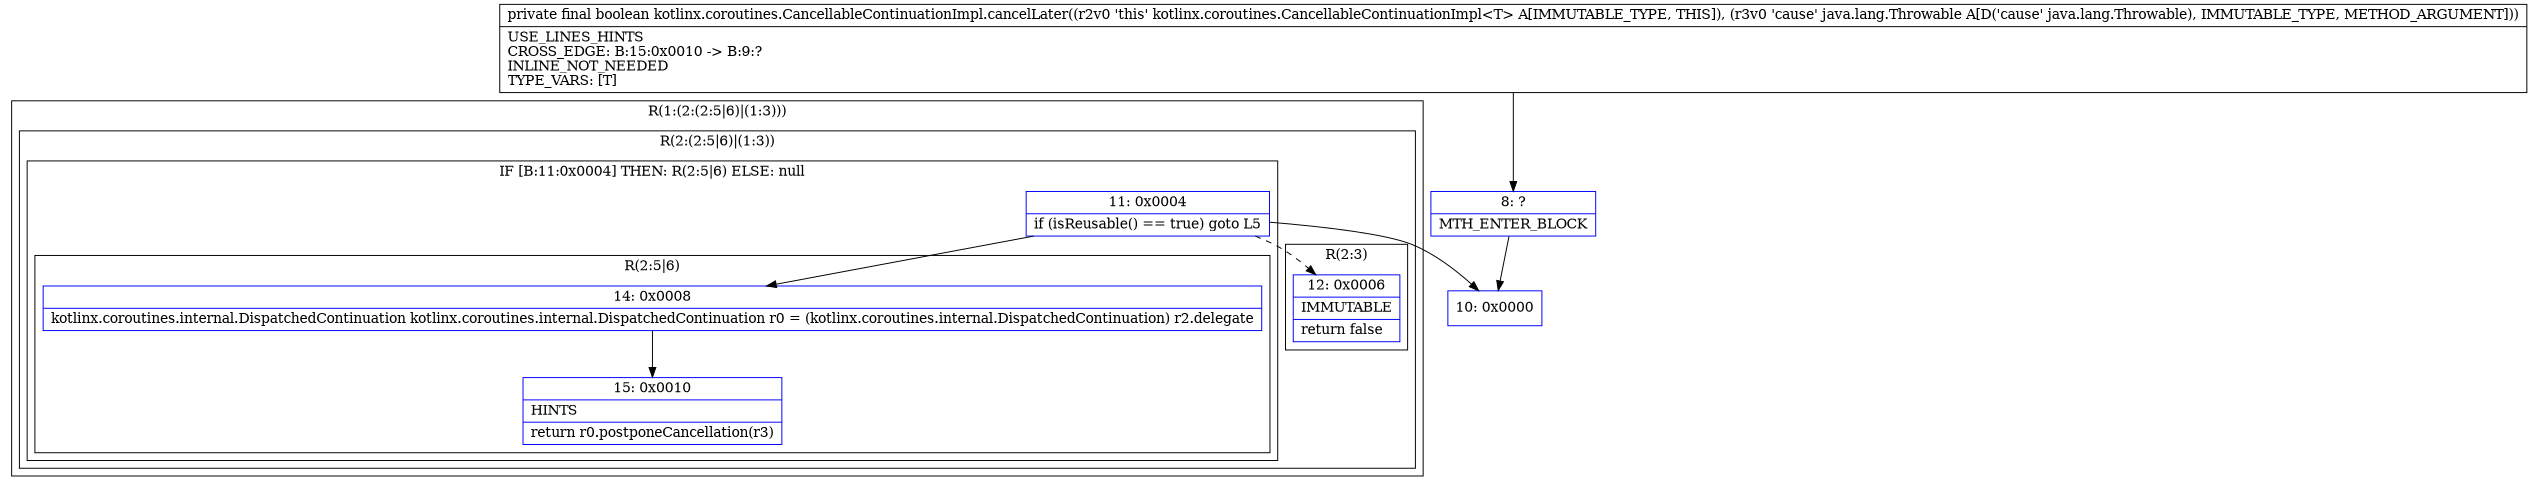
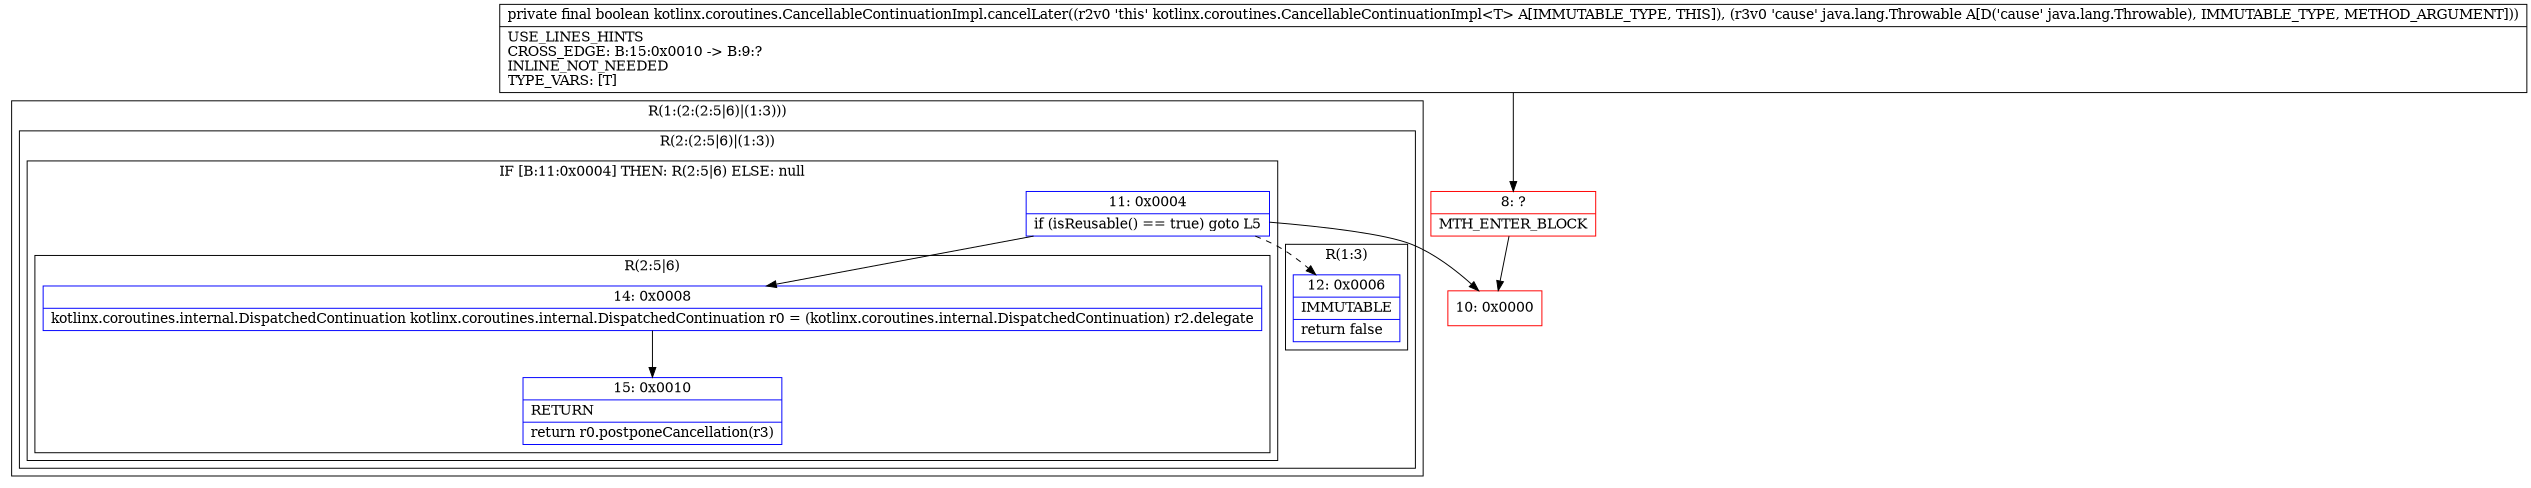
(1513, 214) -> (1513, 214)
(1347, 255) -> (1347, 255)
(1495, 308) -> (1495, 308)
(555, 411) -> (562, 411)
